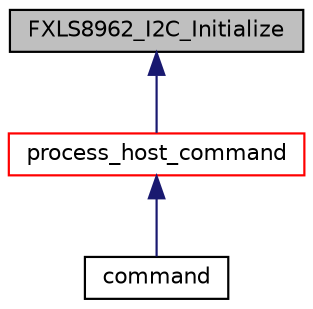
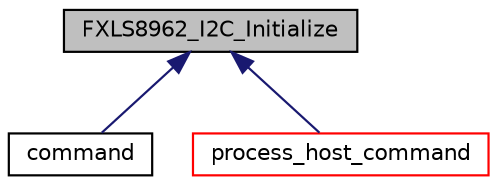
(157, 228) -> (138, 100)
